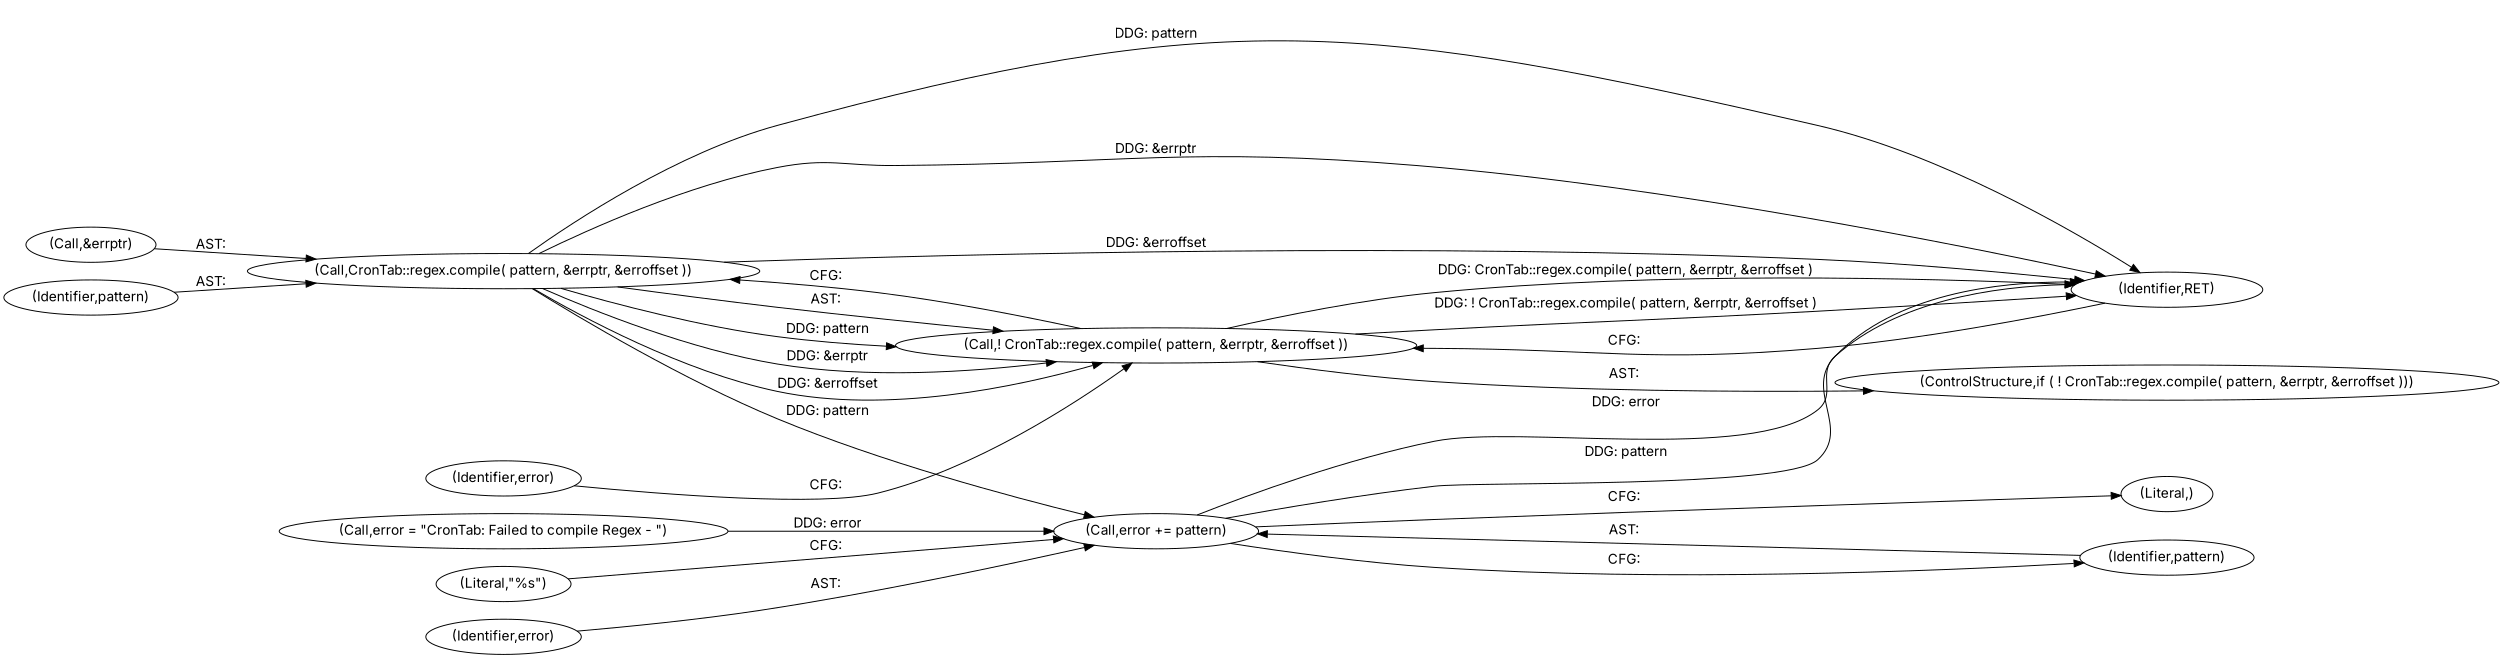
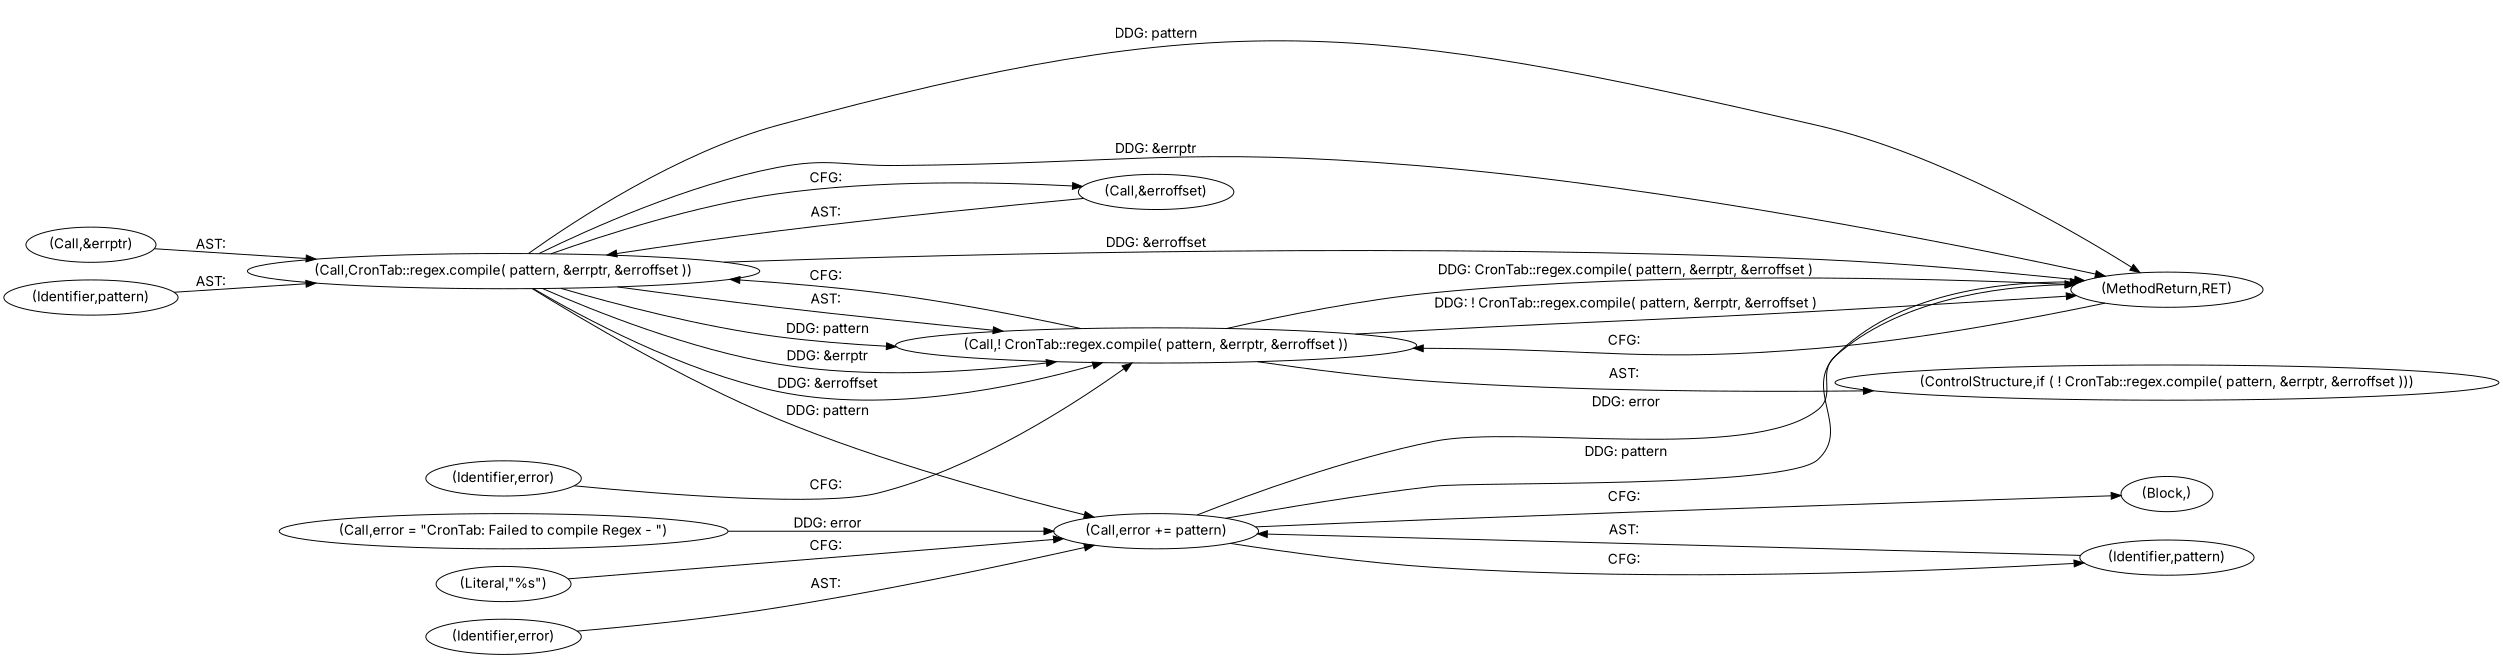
none -> (1156, 192)
(2167, 290) -> (2167, 290)
(2167, 494) -> (2167, 494)
